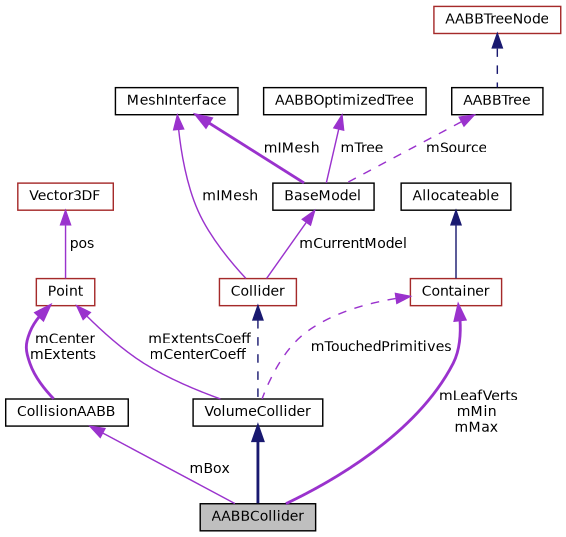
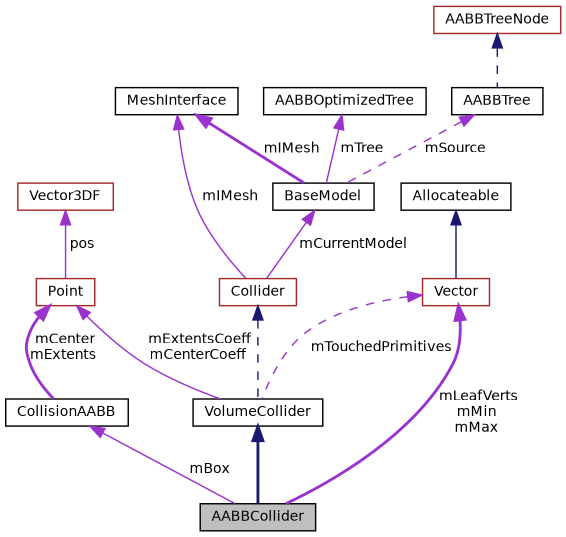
(456, 292) -> (456, 292)
